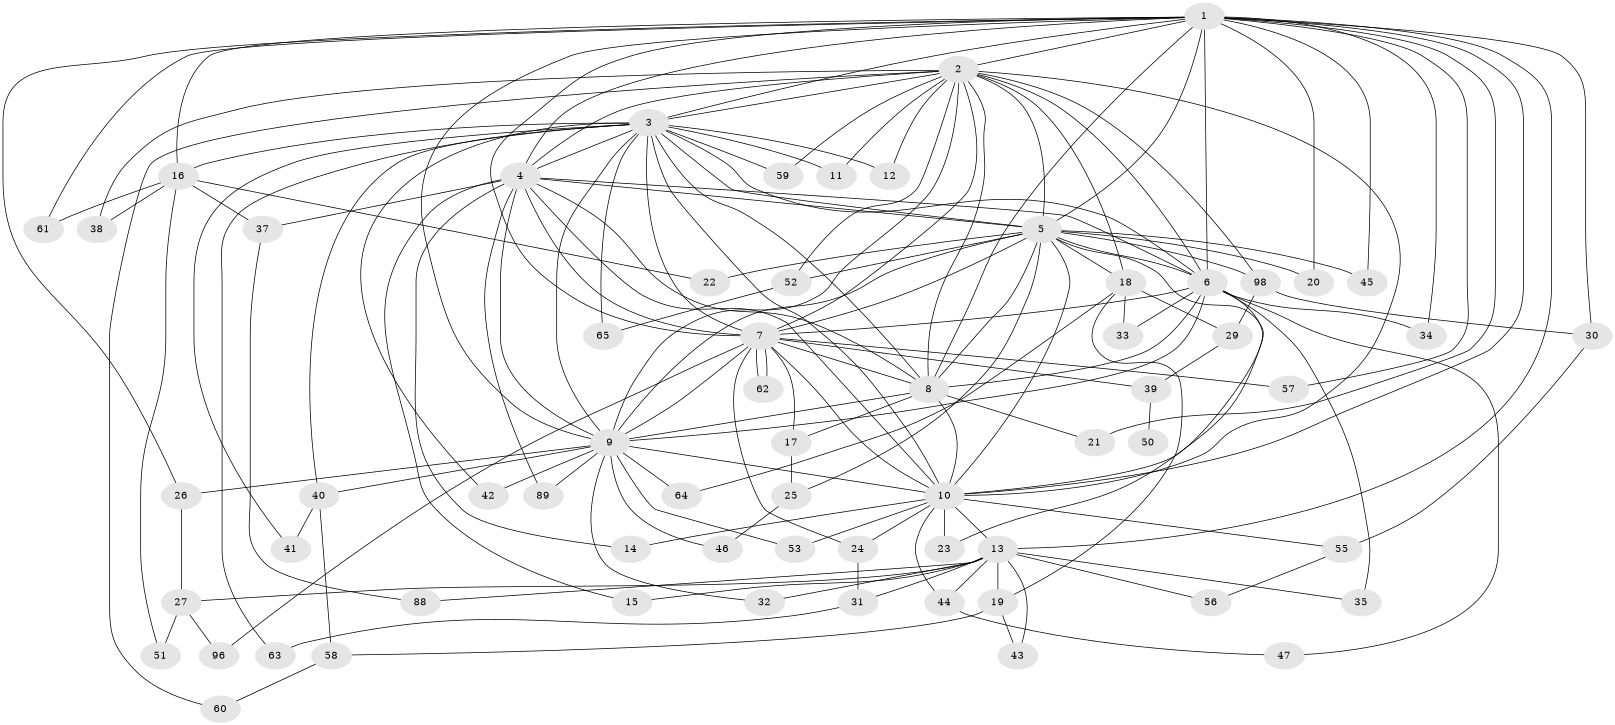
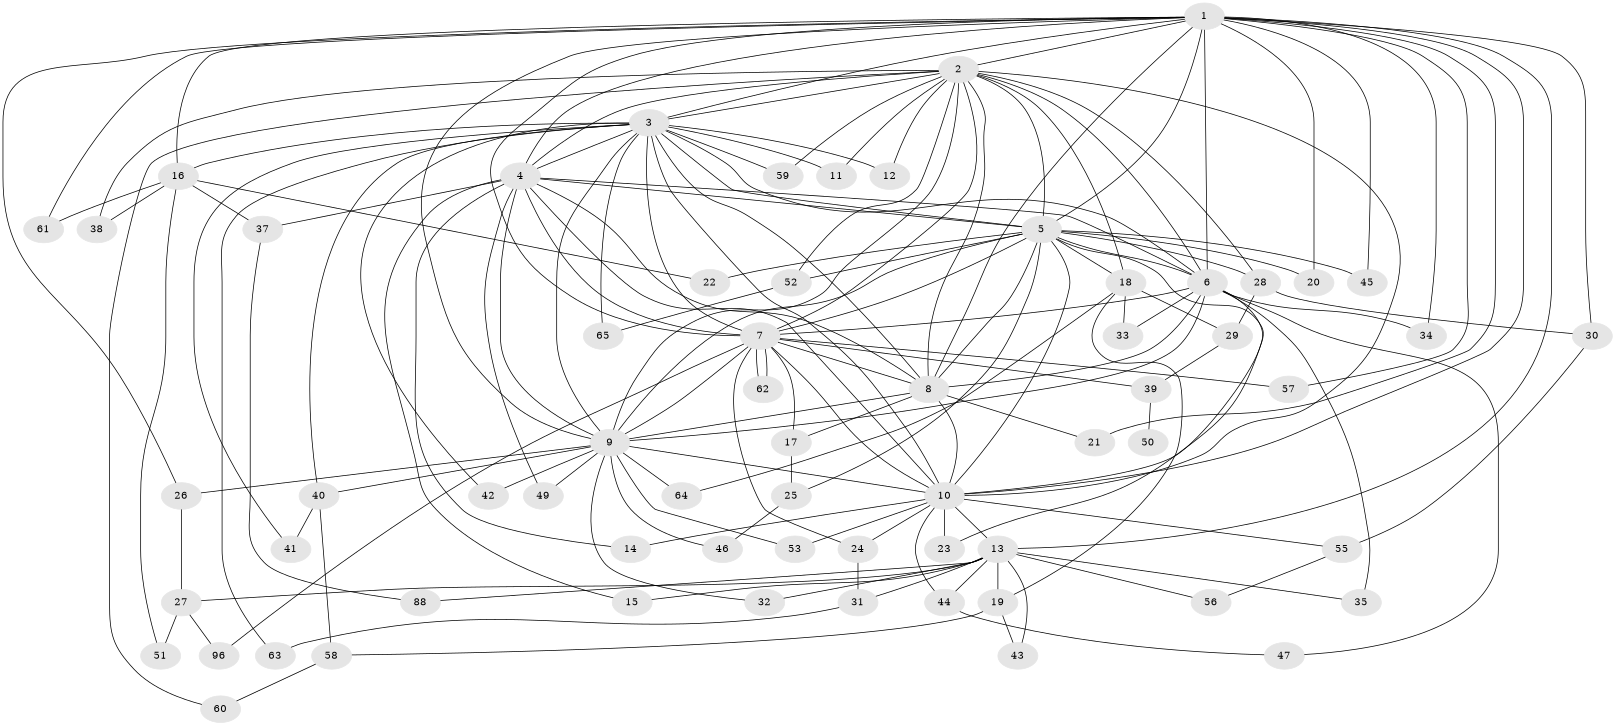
(1261, 283) -> (1261, 283)
(543, 496) -> (543, 496)
